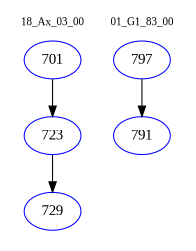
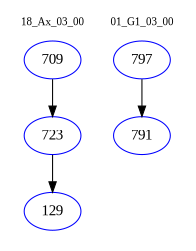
(142, 23) -> (142, 23)
(53, 60) -> (53, 60)
(53, 211) -> (53, 211)
